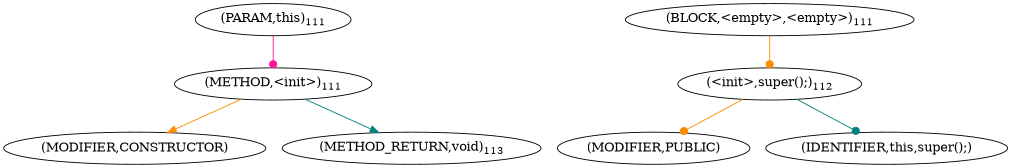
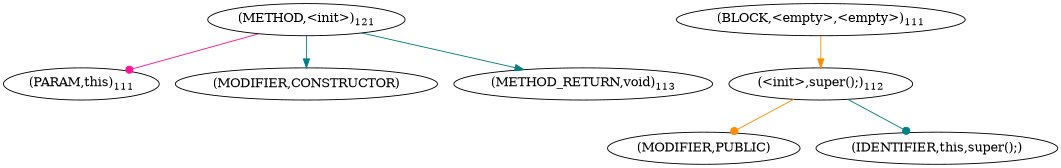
(273, 48) -> (196, 51)
(770, 48) -> (821, 47)
(332, 83) -> (365, 18)
(209, 114) -> (306, 47)
